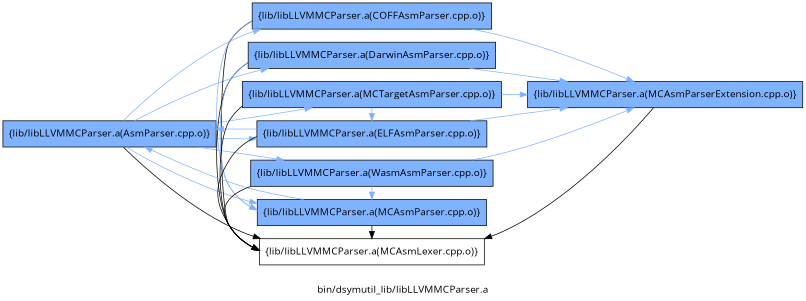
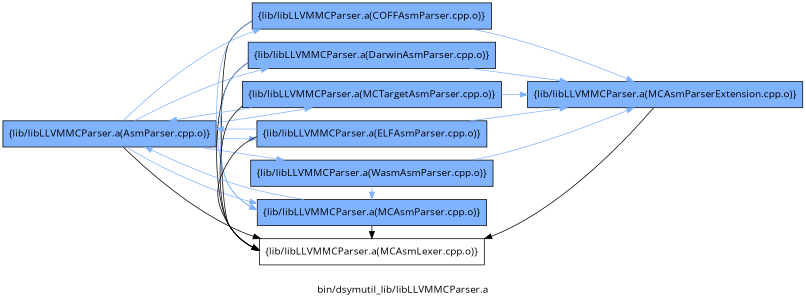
(372, 111) -> (210, 114)
(229, 200) -> none
